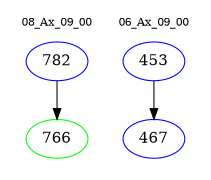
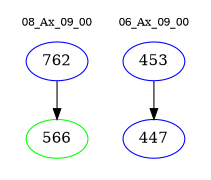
(57, 61) -> (57, 61)
(57, 139) -> (57, 139)
(154, 139) -> (154, 139)
